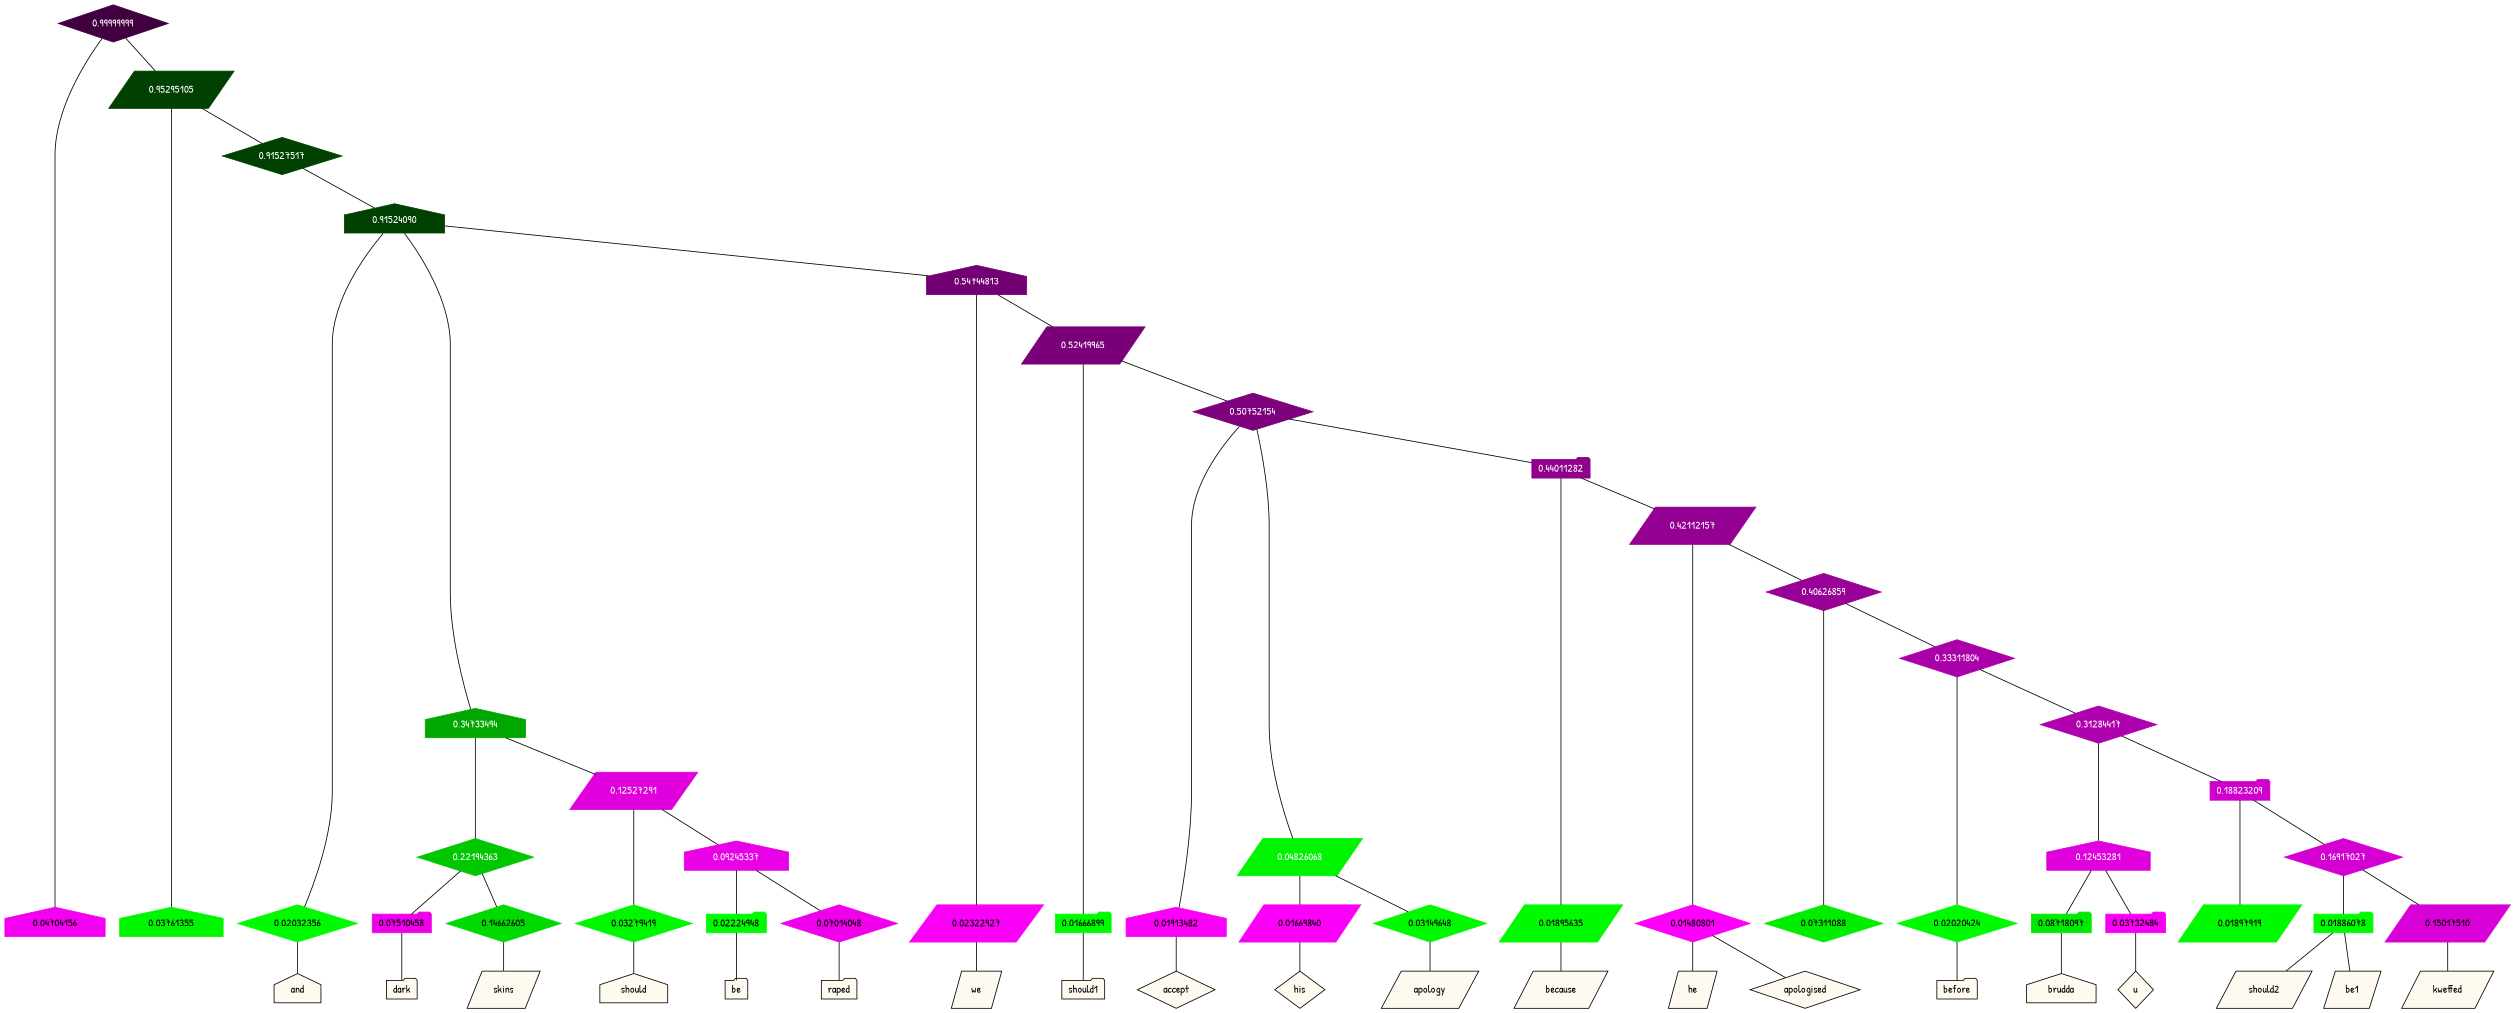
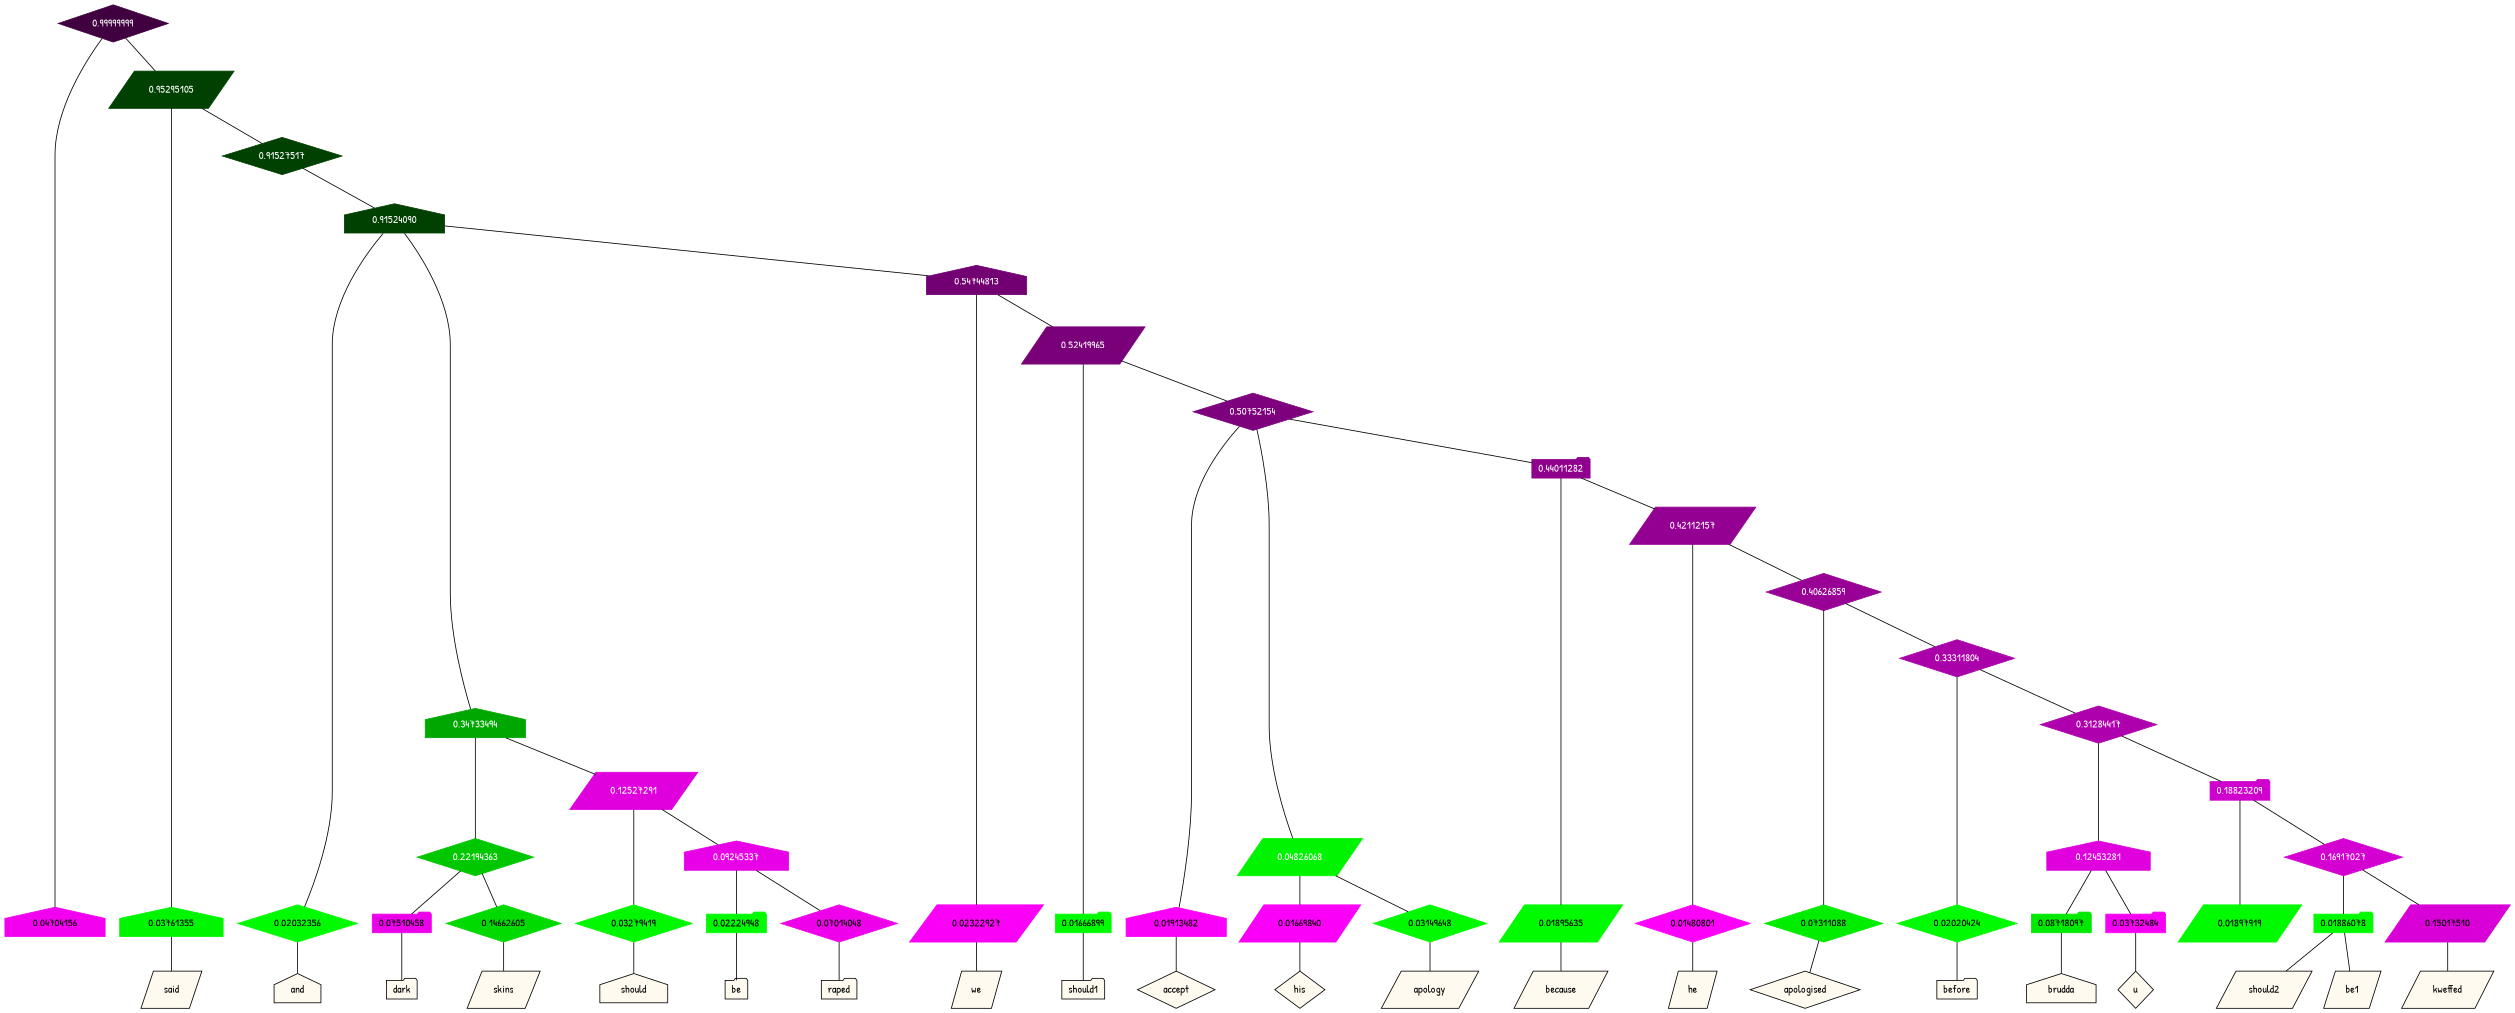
(1749, 957) -> (1814, 957)
none -> (171, 990)
